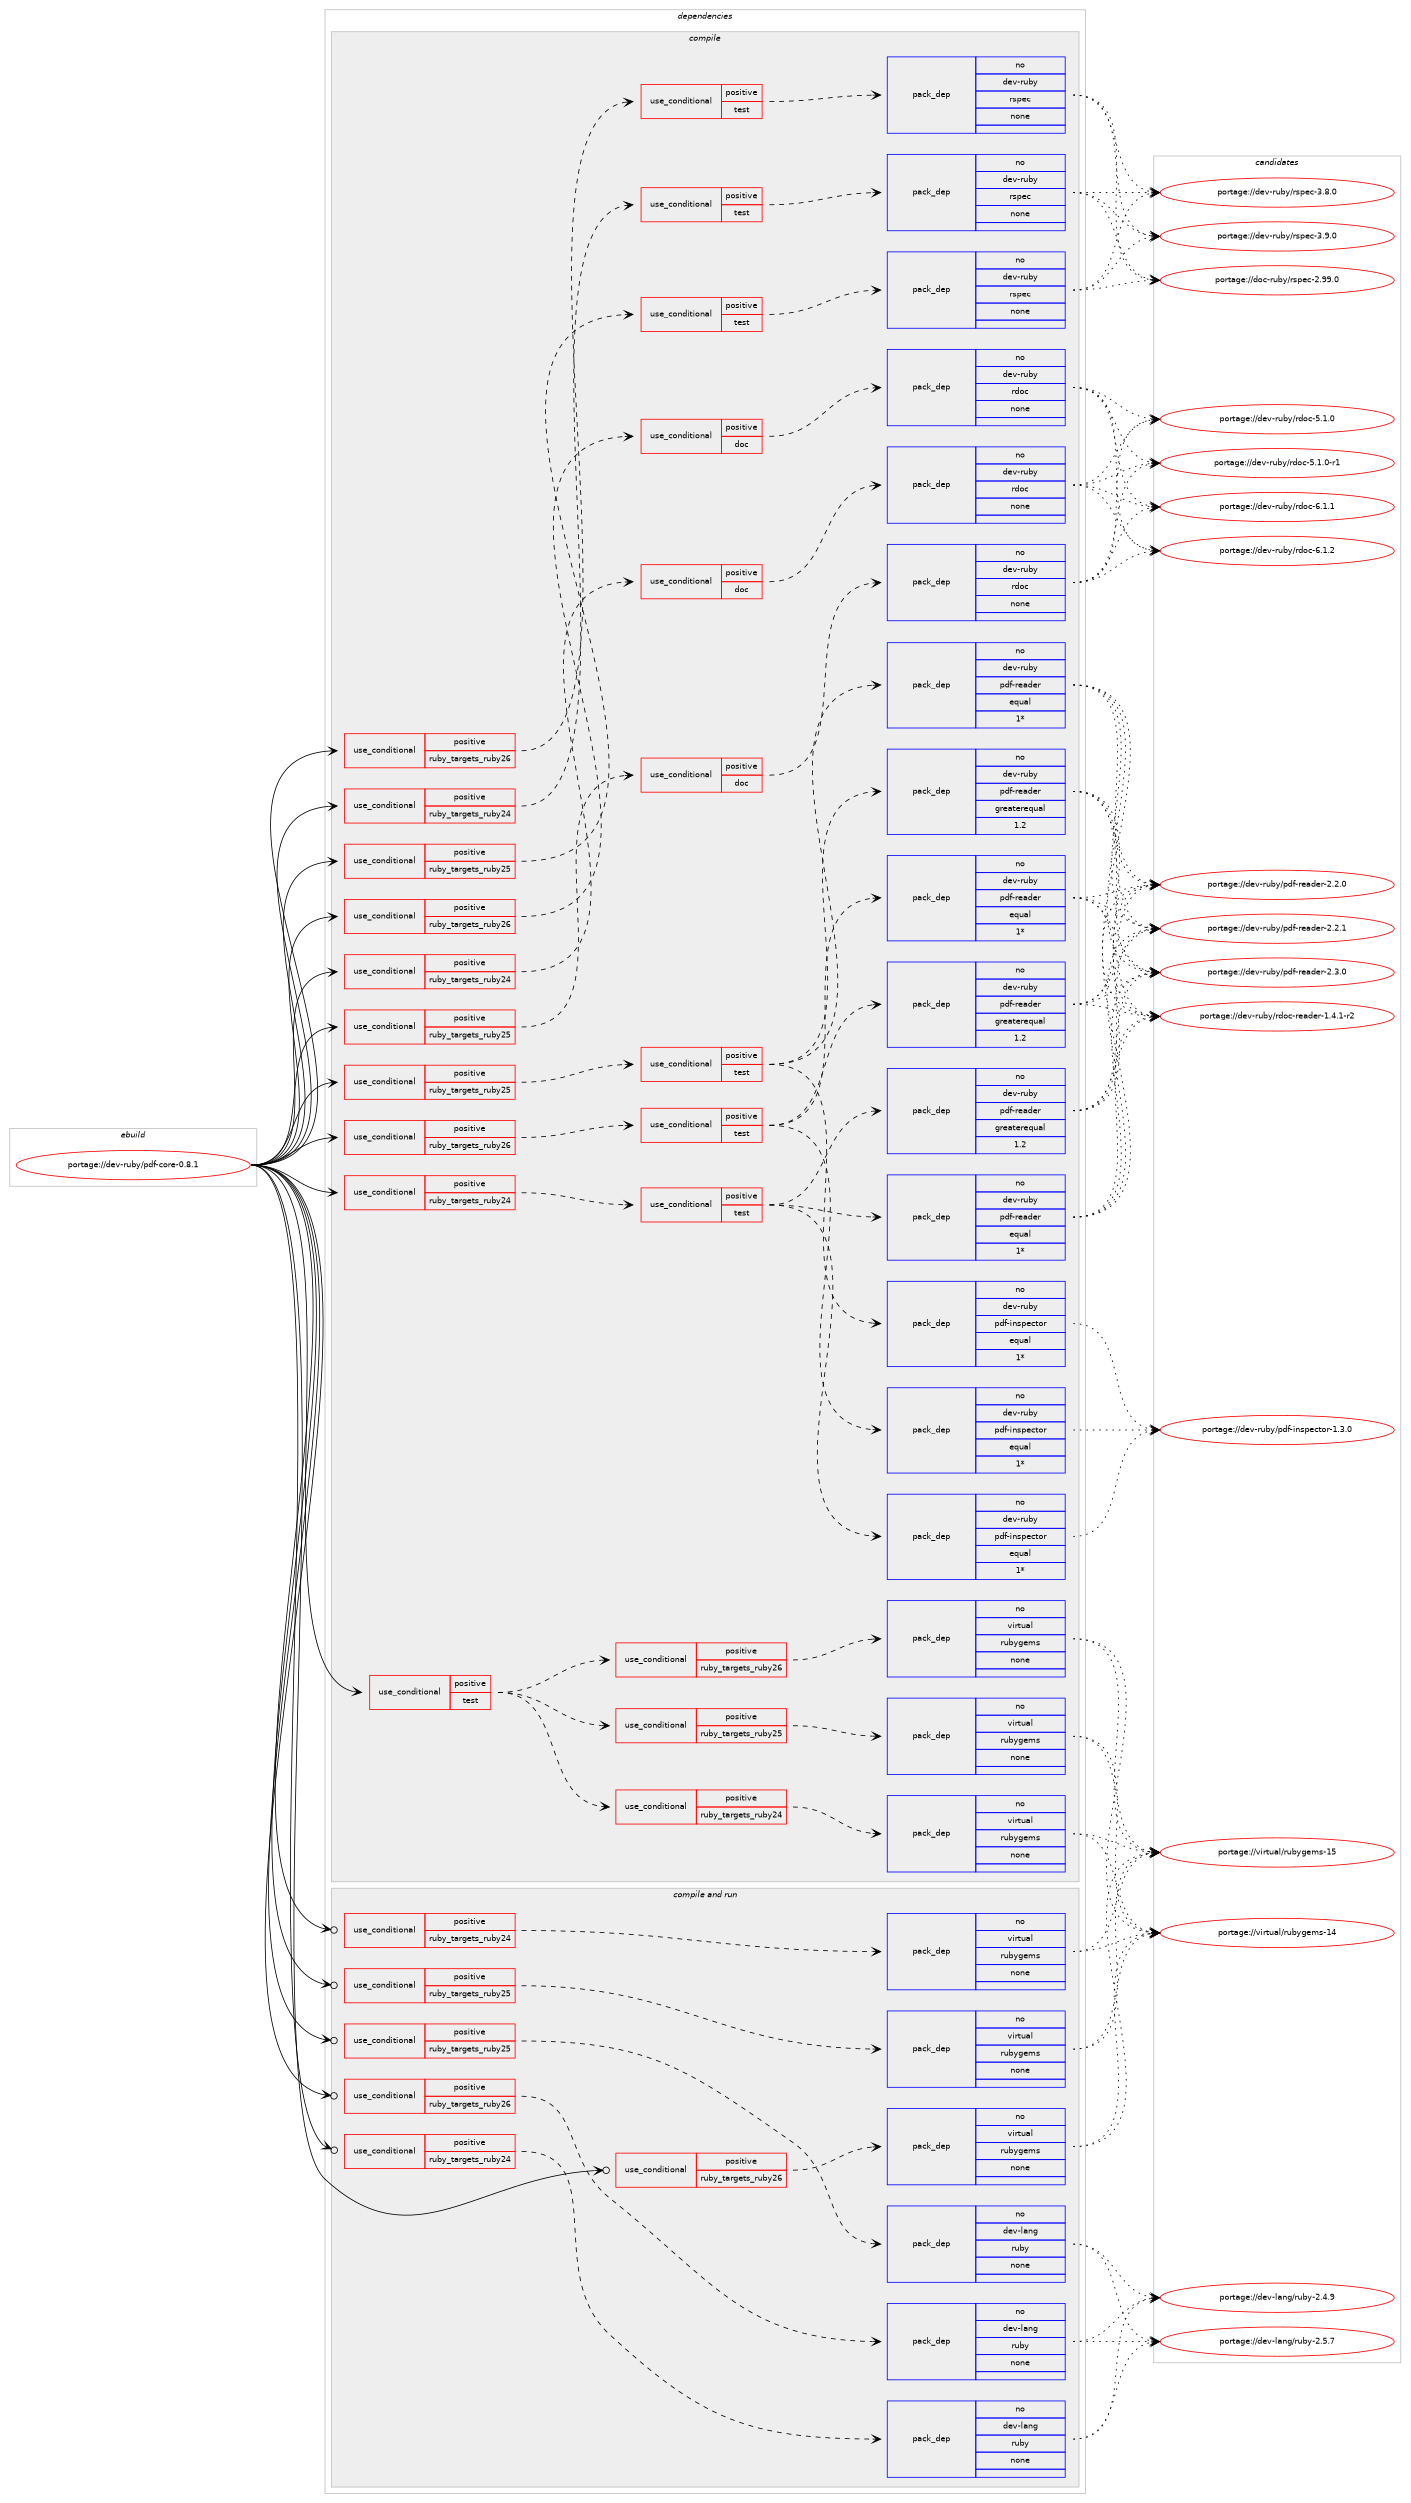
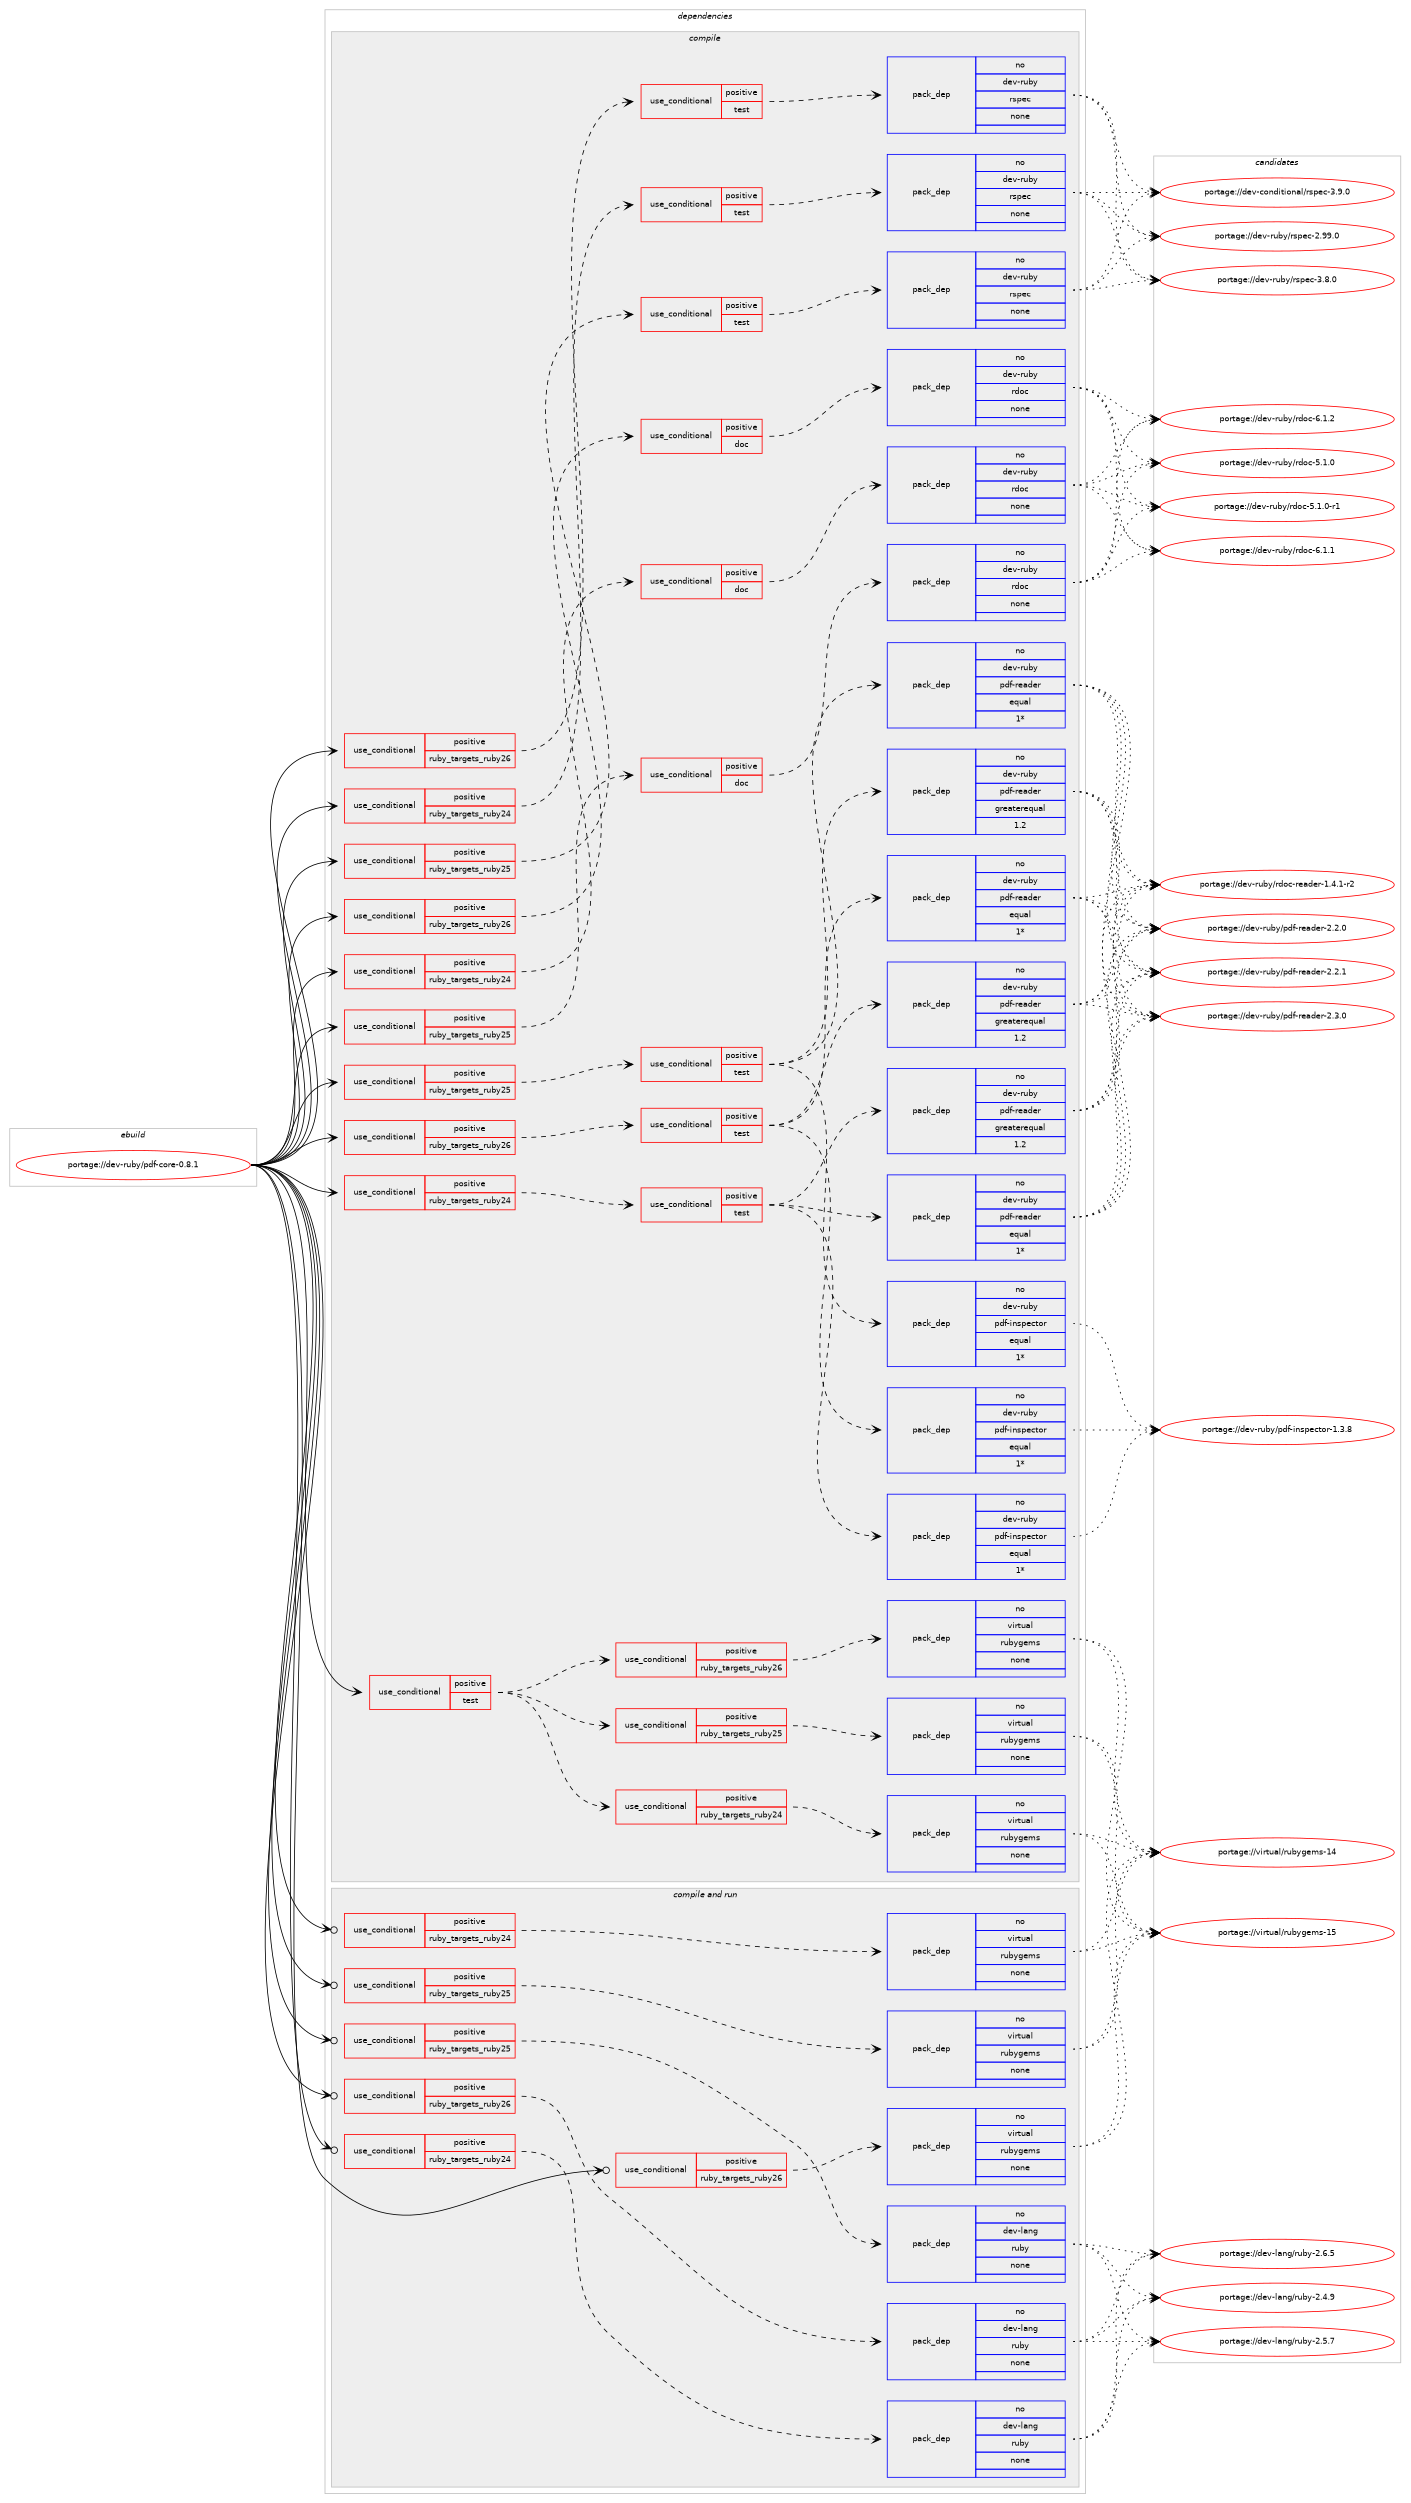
(1277, 236) -> (1277, 193)
(1277, 280) -> (1277, 236)
(1277, 1430) -> (1277, 1430)
none -> (1277, 2254)
